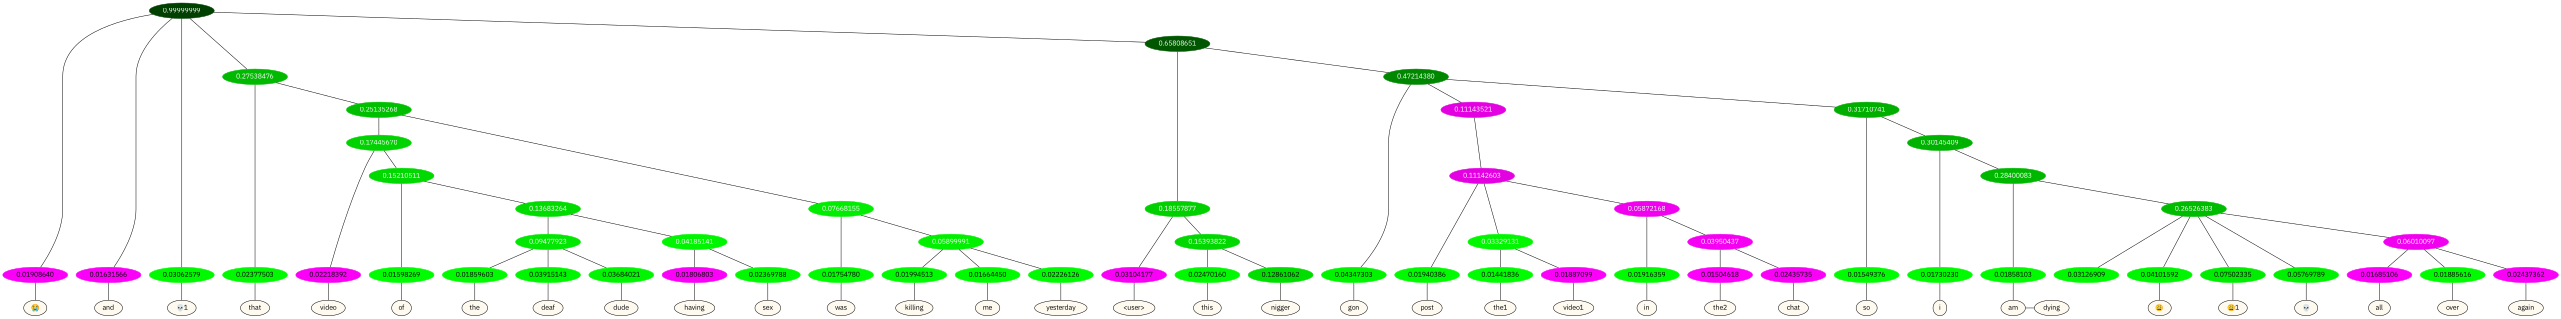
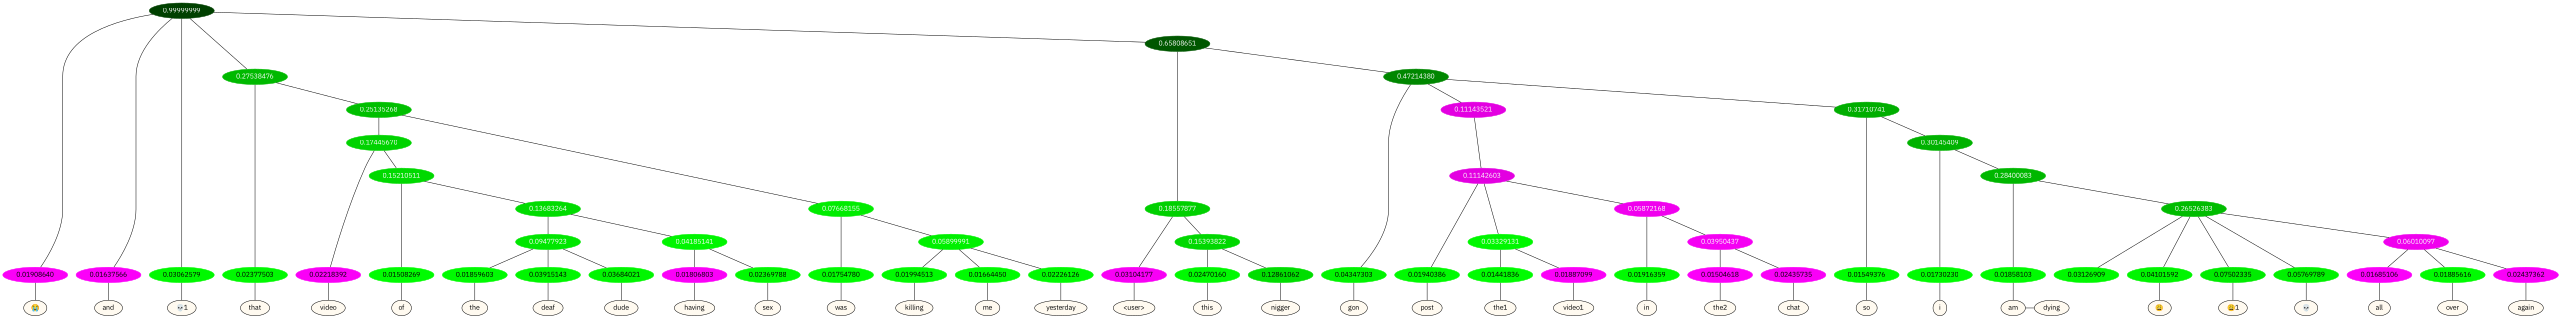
(109, 275) -> (109, 275)
(402, 275) -> (402, 275)
